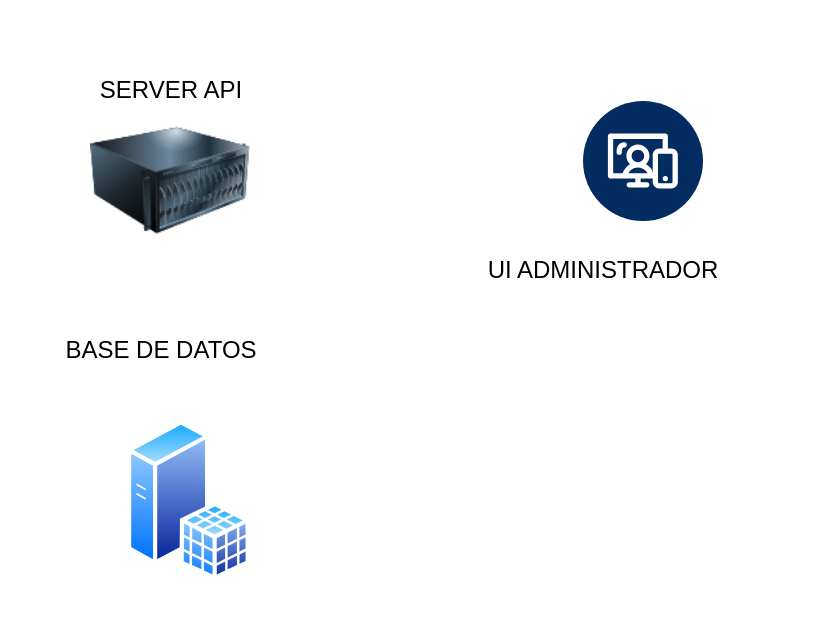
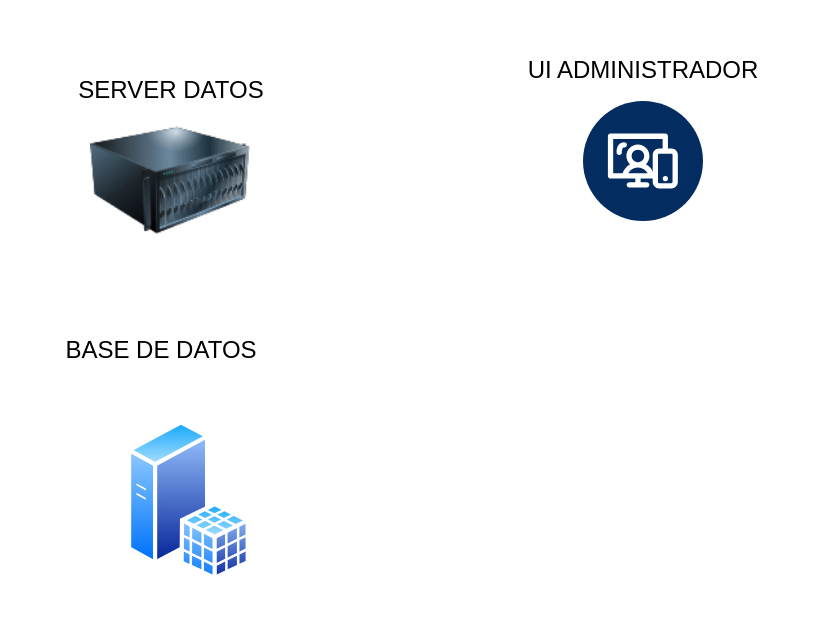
(172, 91) -> (172, 91)
(603, 271) -> (643, 71)
